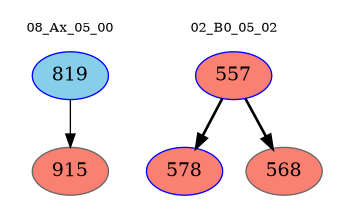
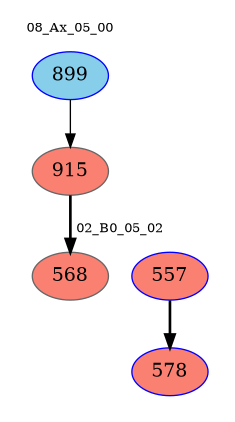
(70, 76) -> (70, 76)
(256, 118) -> (70, 225)
